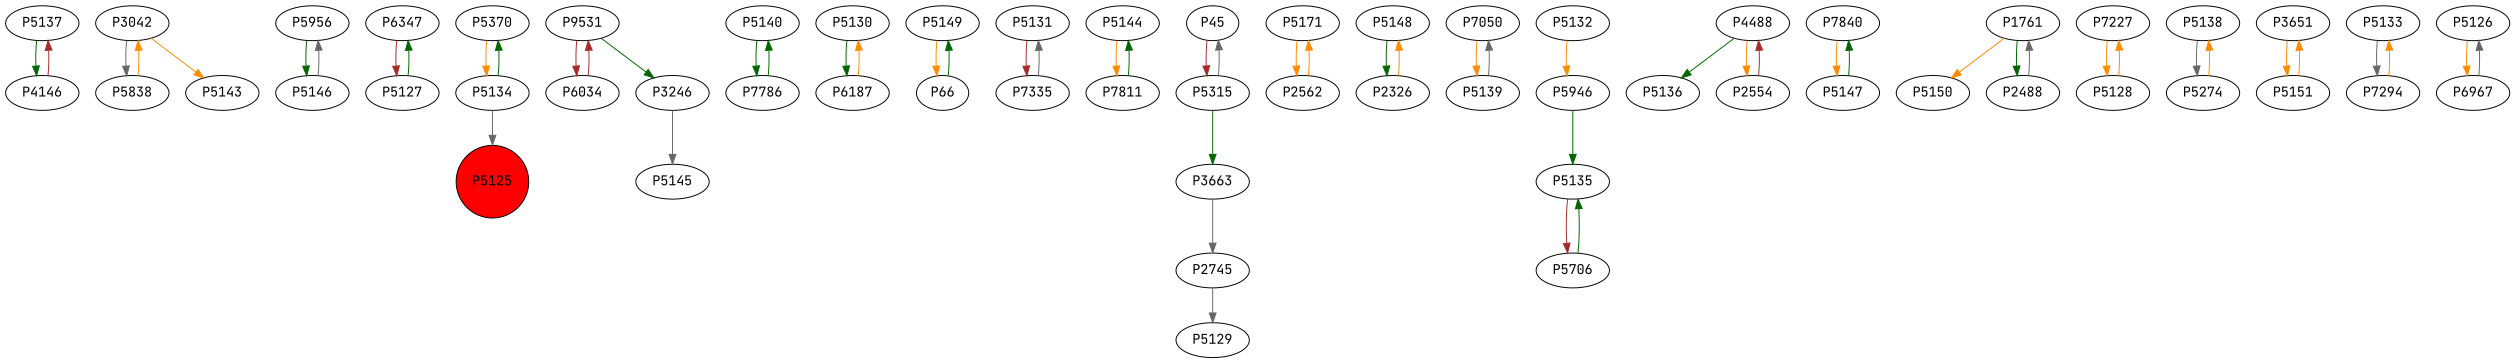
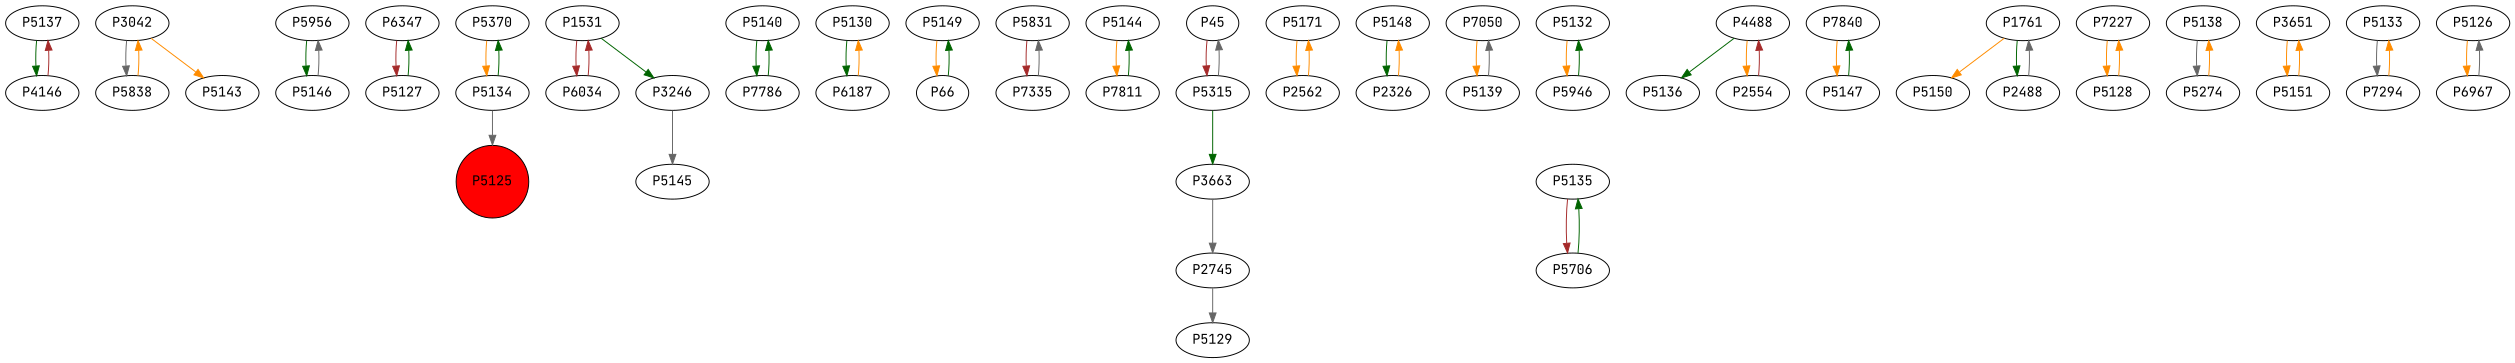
(582, 23) -> (582, 23)
(1033, 23) -> (1033, 23)
(1573, 132) -> (1579, 63)
